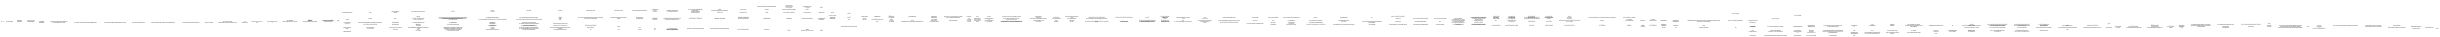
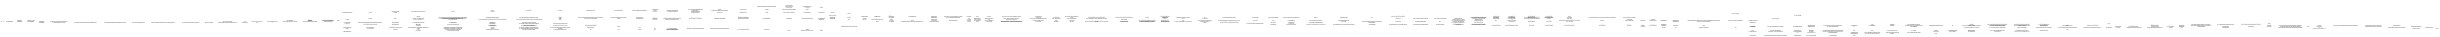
none -> (1124, 19)
